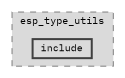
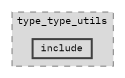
(63, 22) -> (63, 22)
